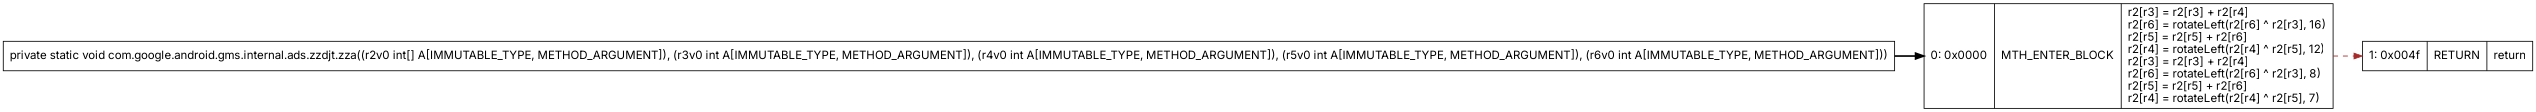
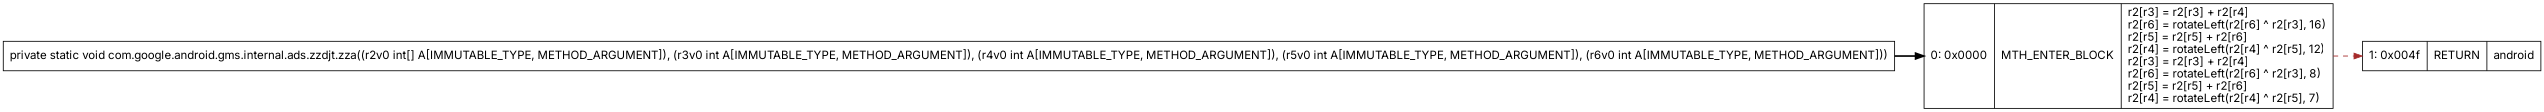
(2510, 56) -> (2514, 56)
